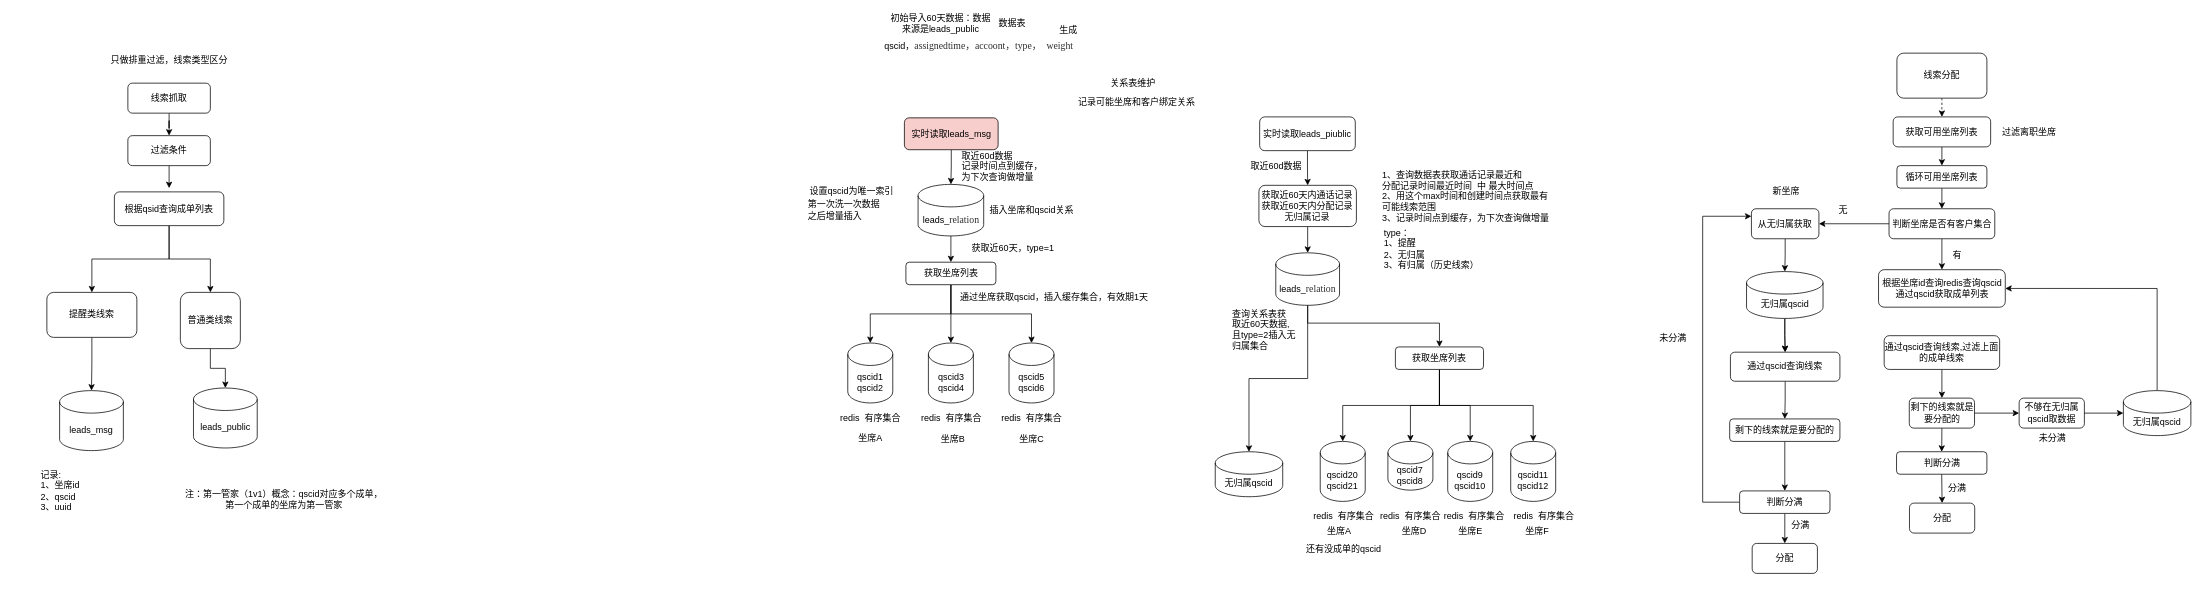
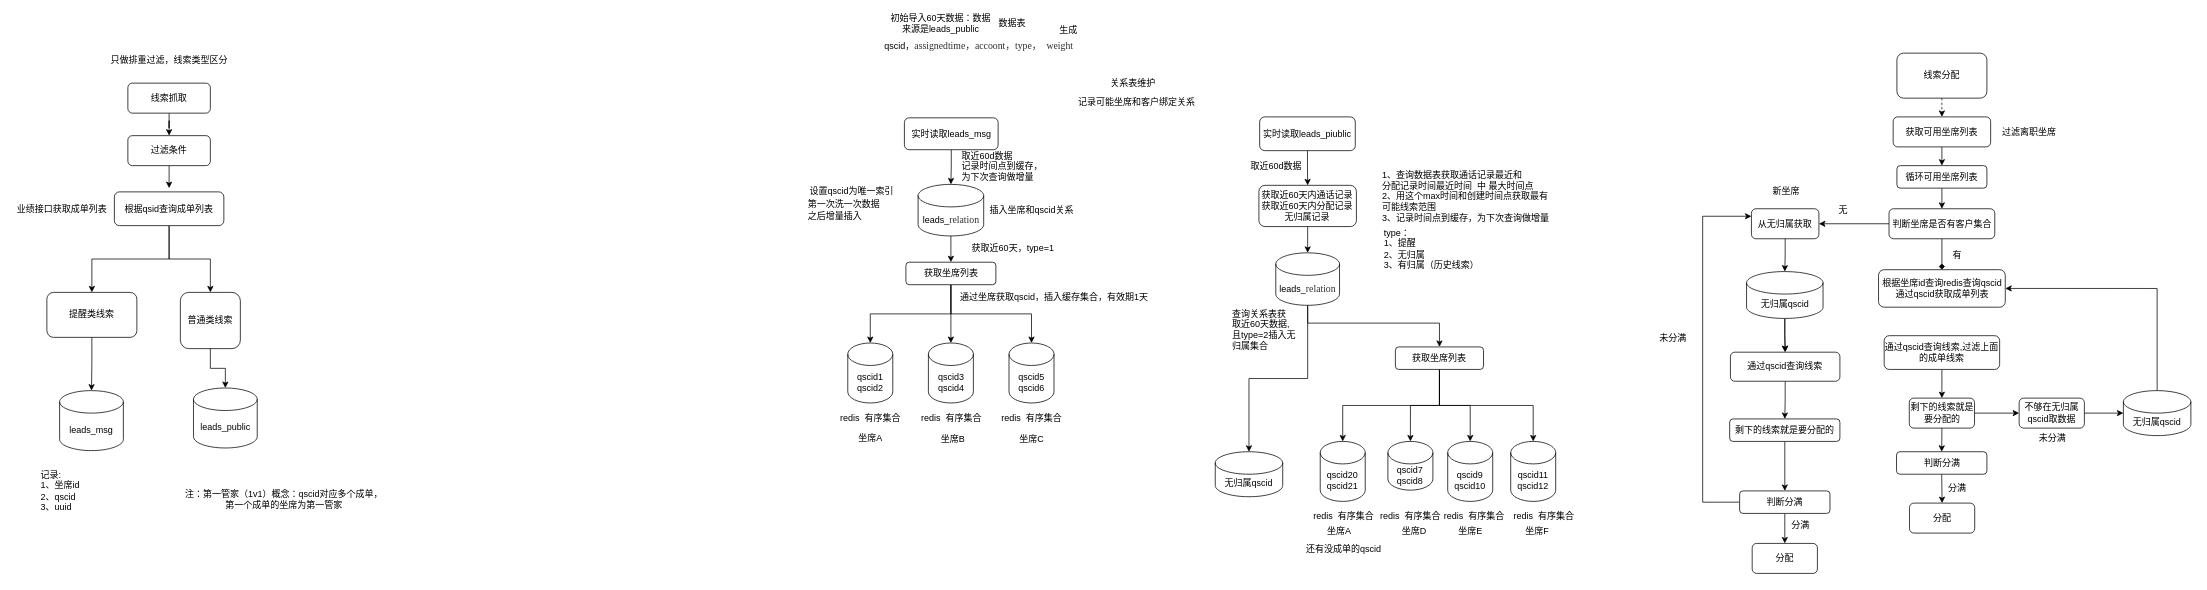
(951, 134) -> (951, 134)
none -> (62, 209)
(1942, 263) -> (1942, 262)
